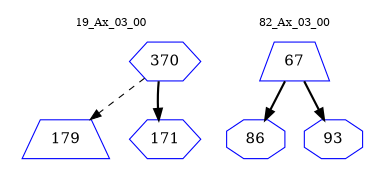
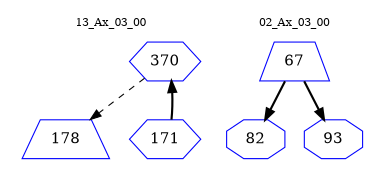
(111, 23) -> (111, 23)
(295, 23) -> (295, 23)
(158, 95) -> (172, 106)
(66, 139) -> (66, 139)
(256, 139) -> (256, 139)
